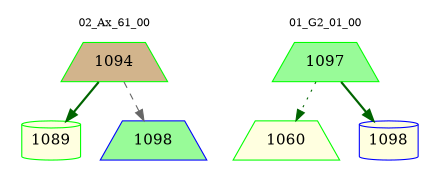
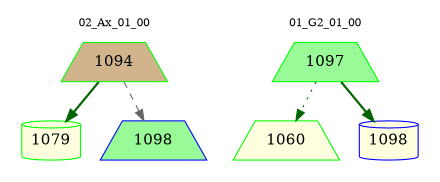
(114, 23) -> (114, 23)
(51, 140) -> (51, 140)
